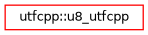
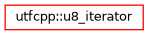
(74, 17) -> (74, 17)
